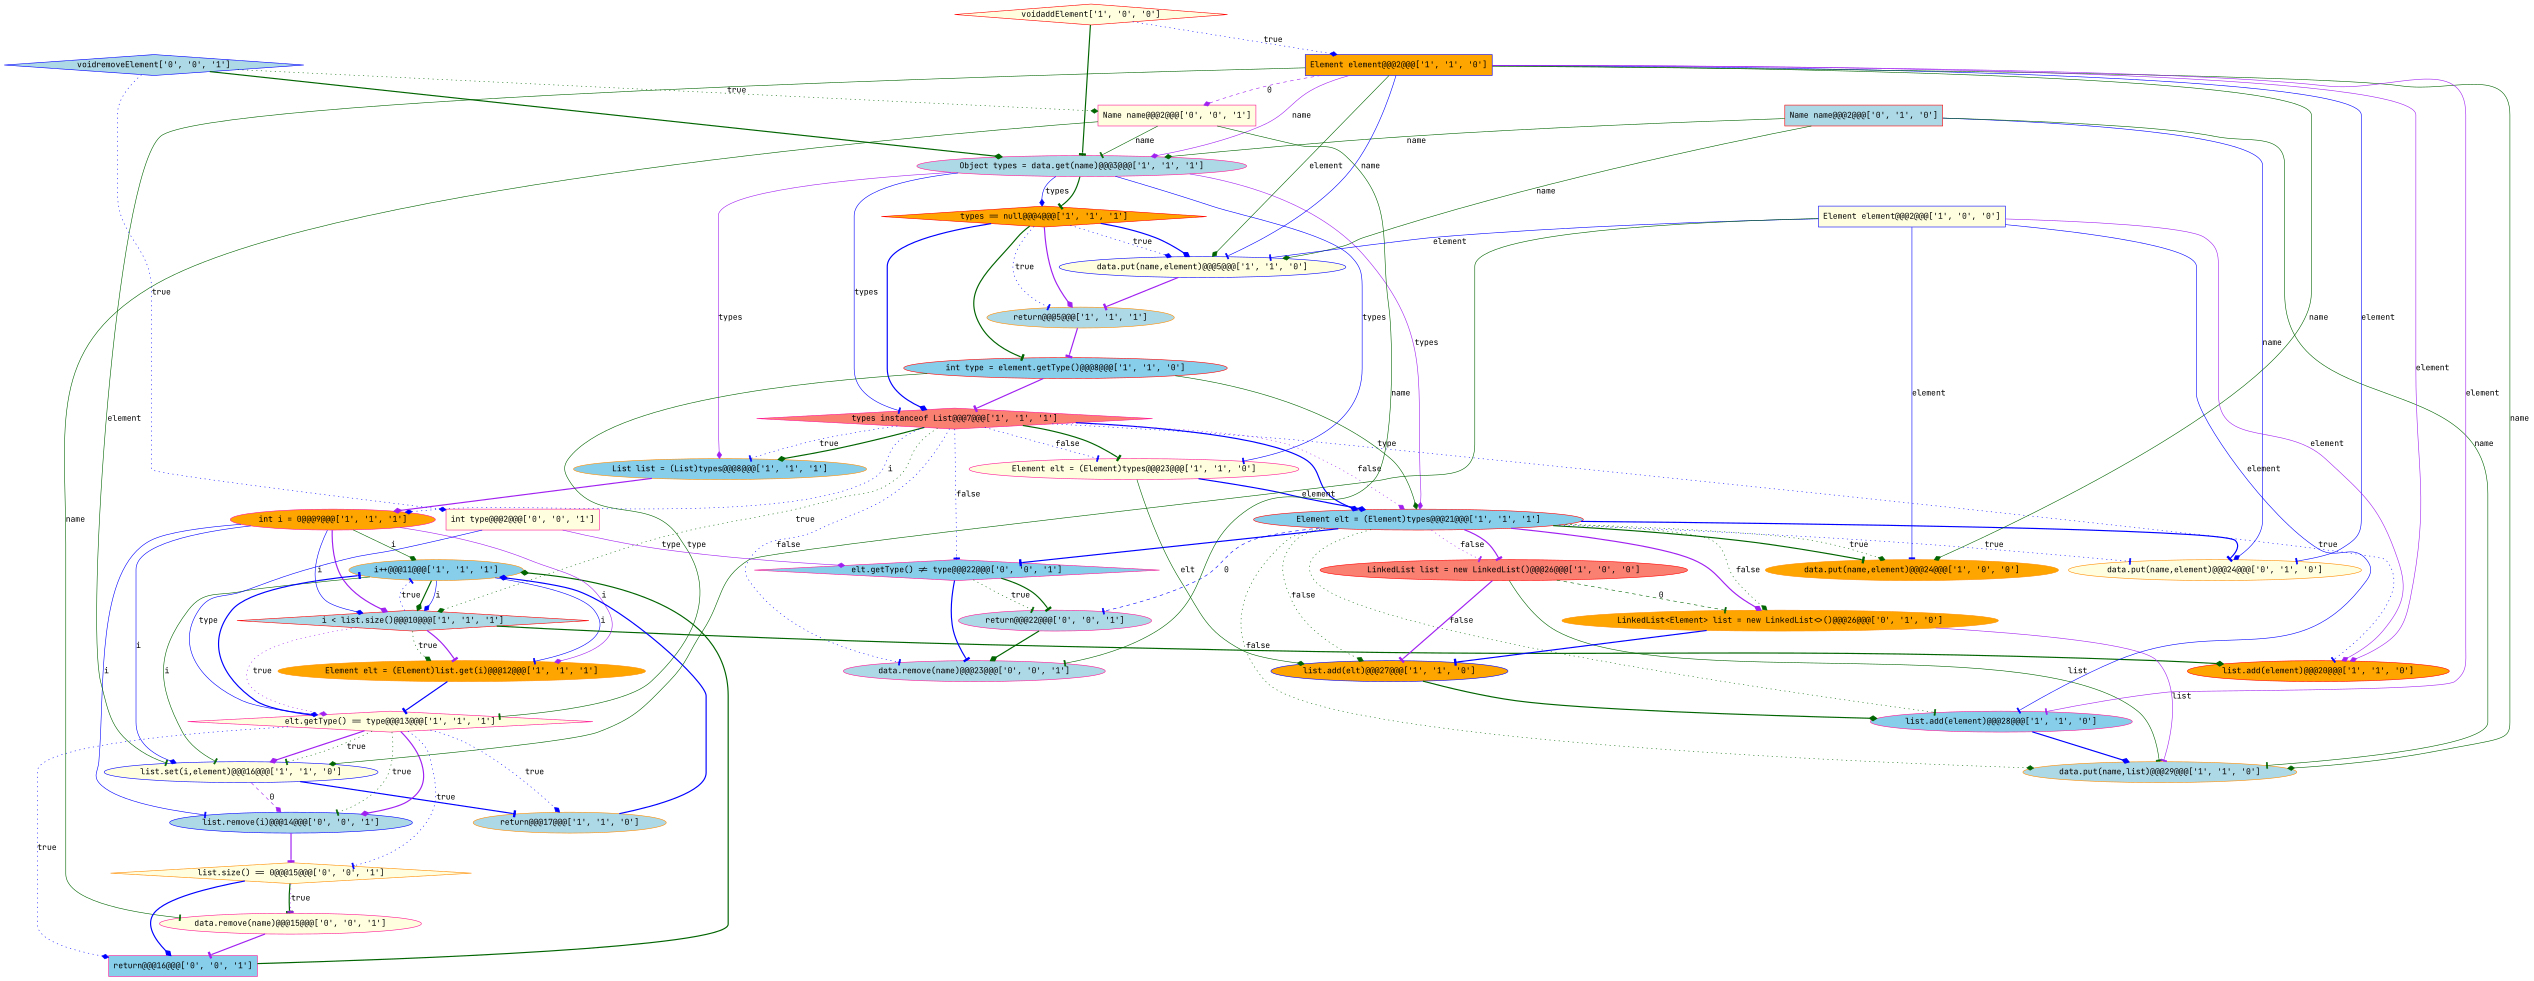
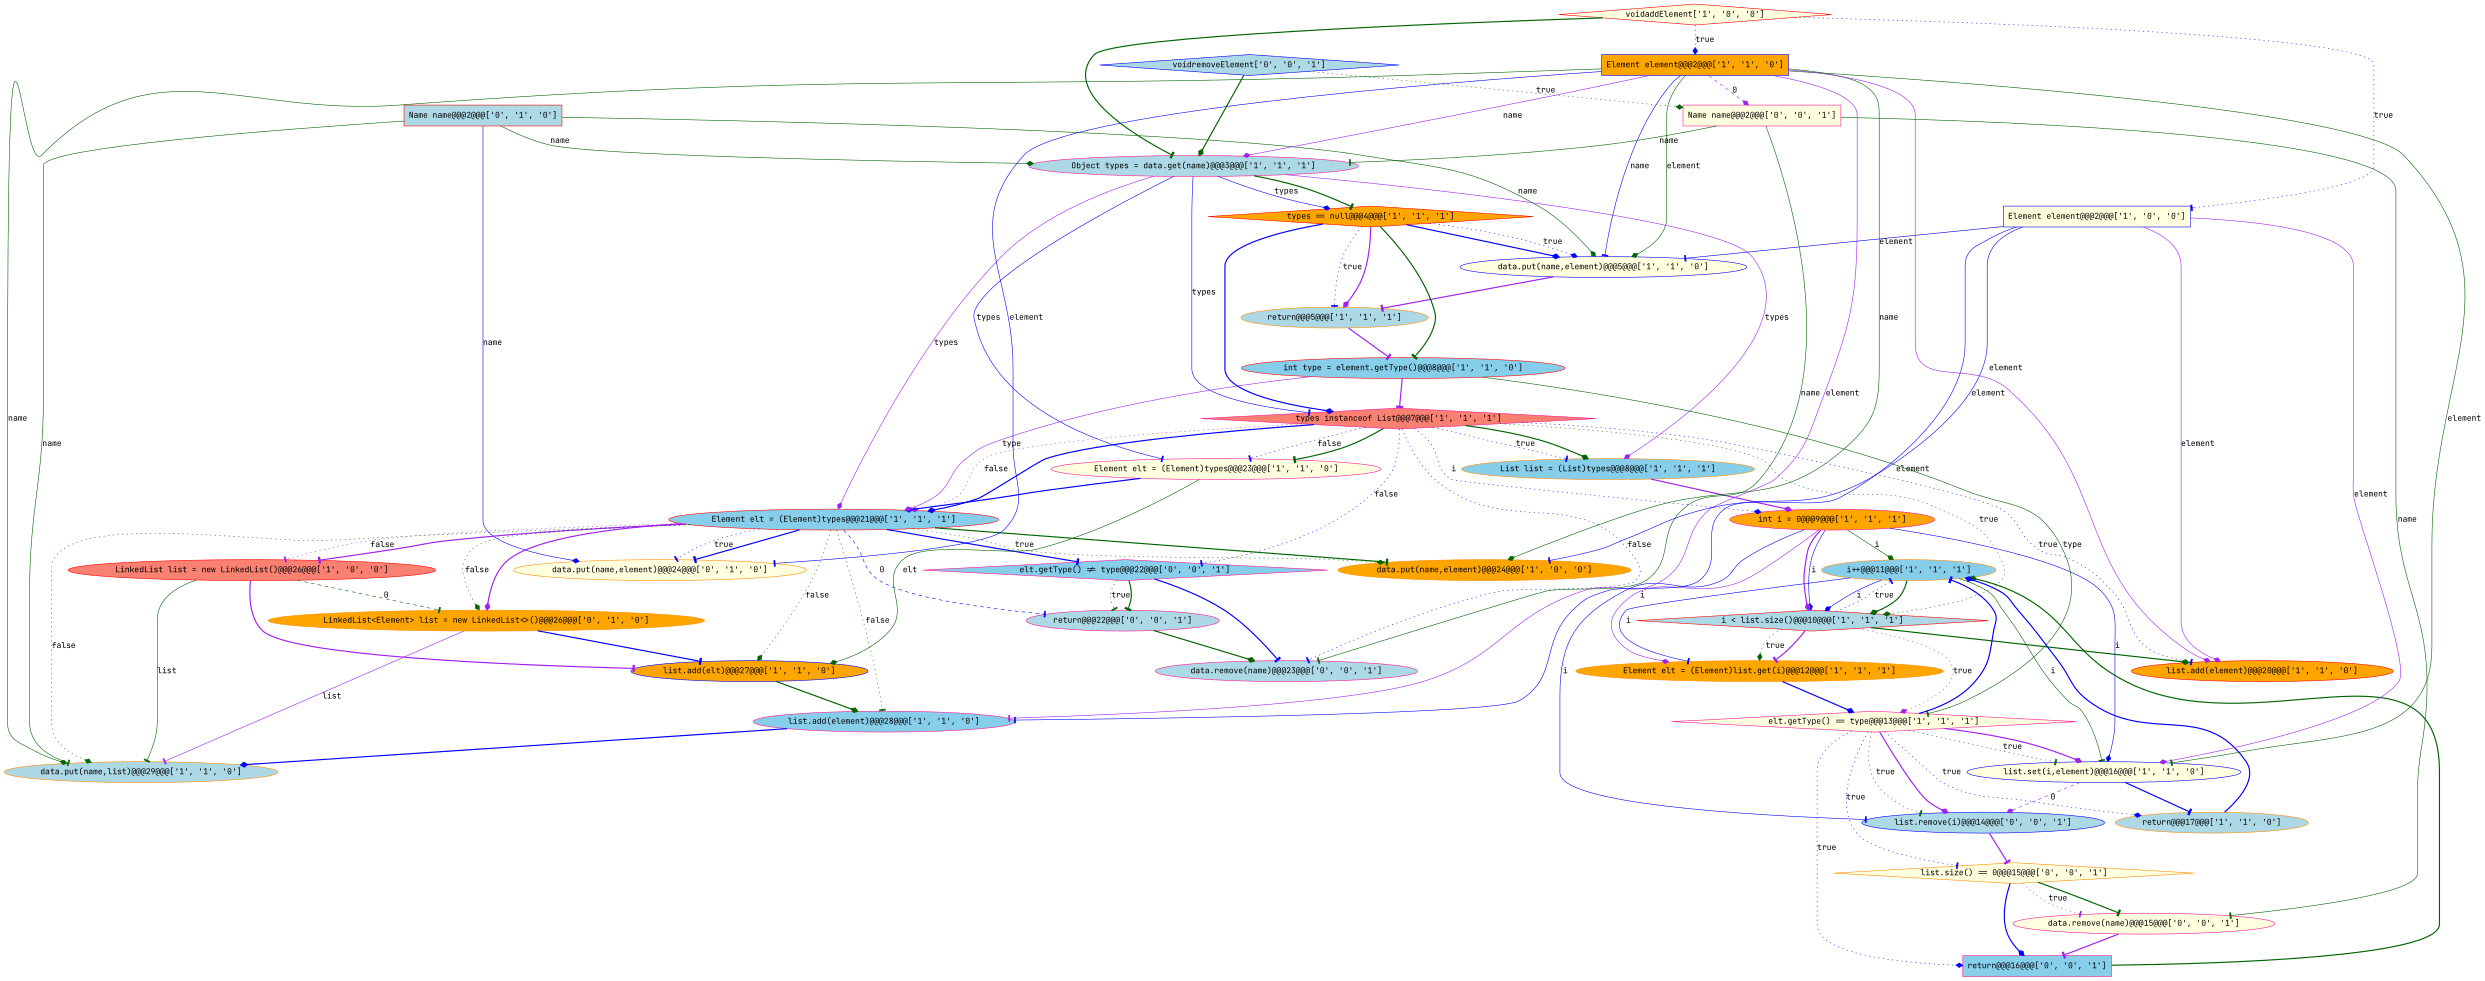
none -> (2231, 38)
(1312, 412) -> (1098, 412)
(1136, 509) -> (2357, 512)
(523, 520) -> none
(427, 696) -> (1815, 695)
